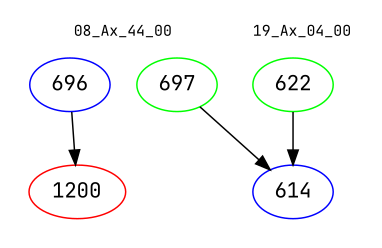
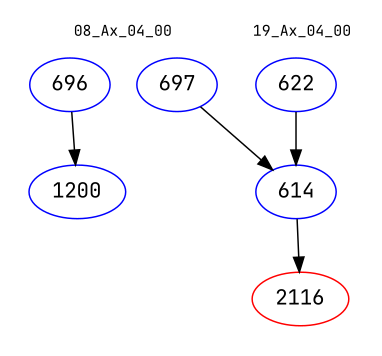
(123, 32) -> (123, 32)
(177, 85) -> (177, 85)
(293, 85) -> (296, 85)
(77, 192) -> (77, 192)
none -> (300, 299)
